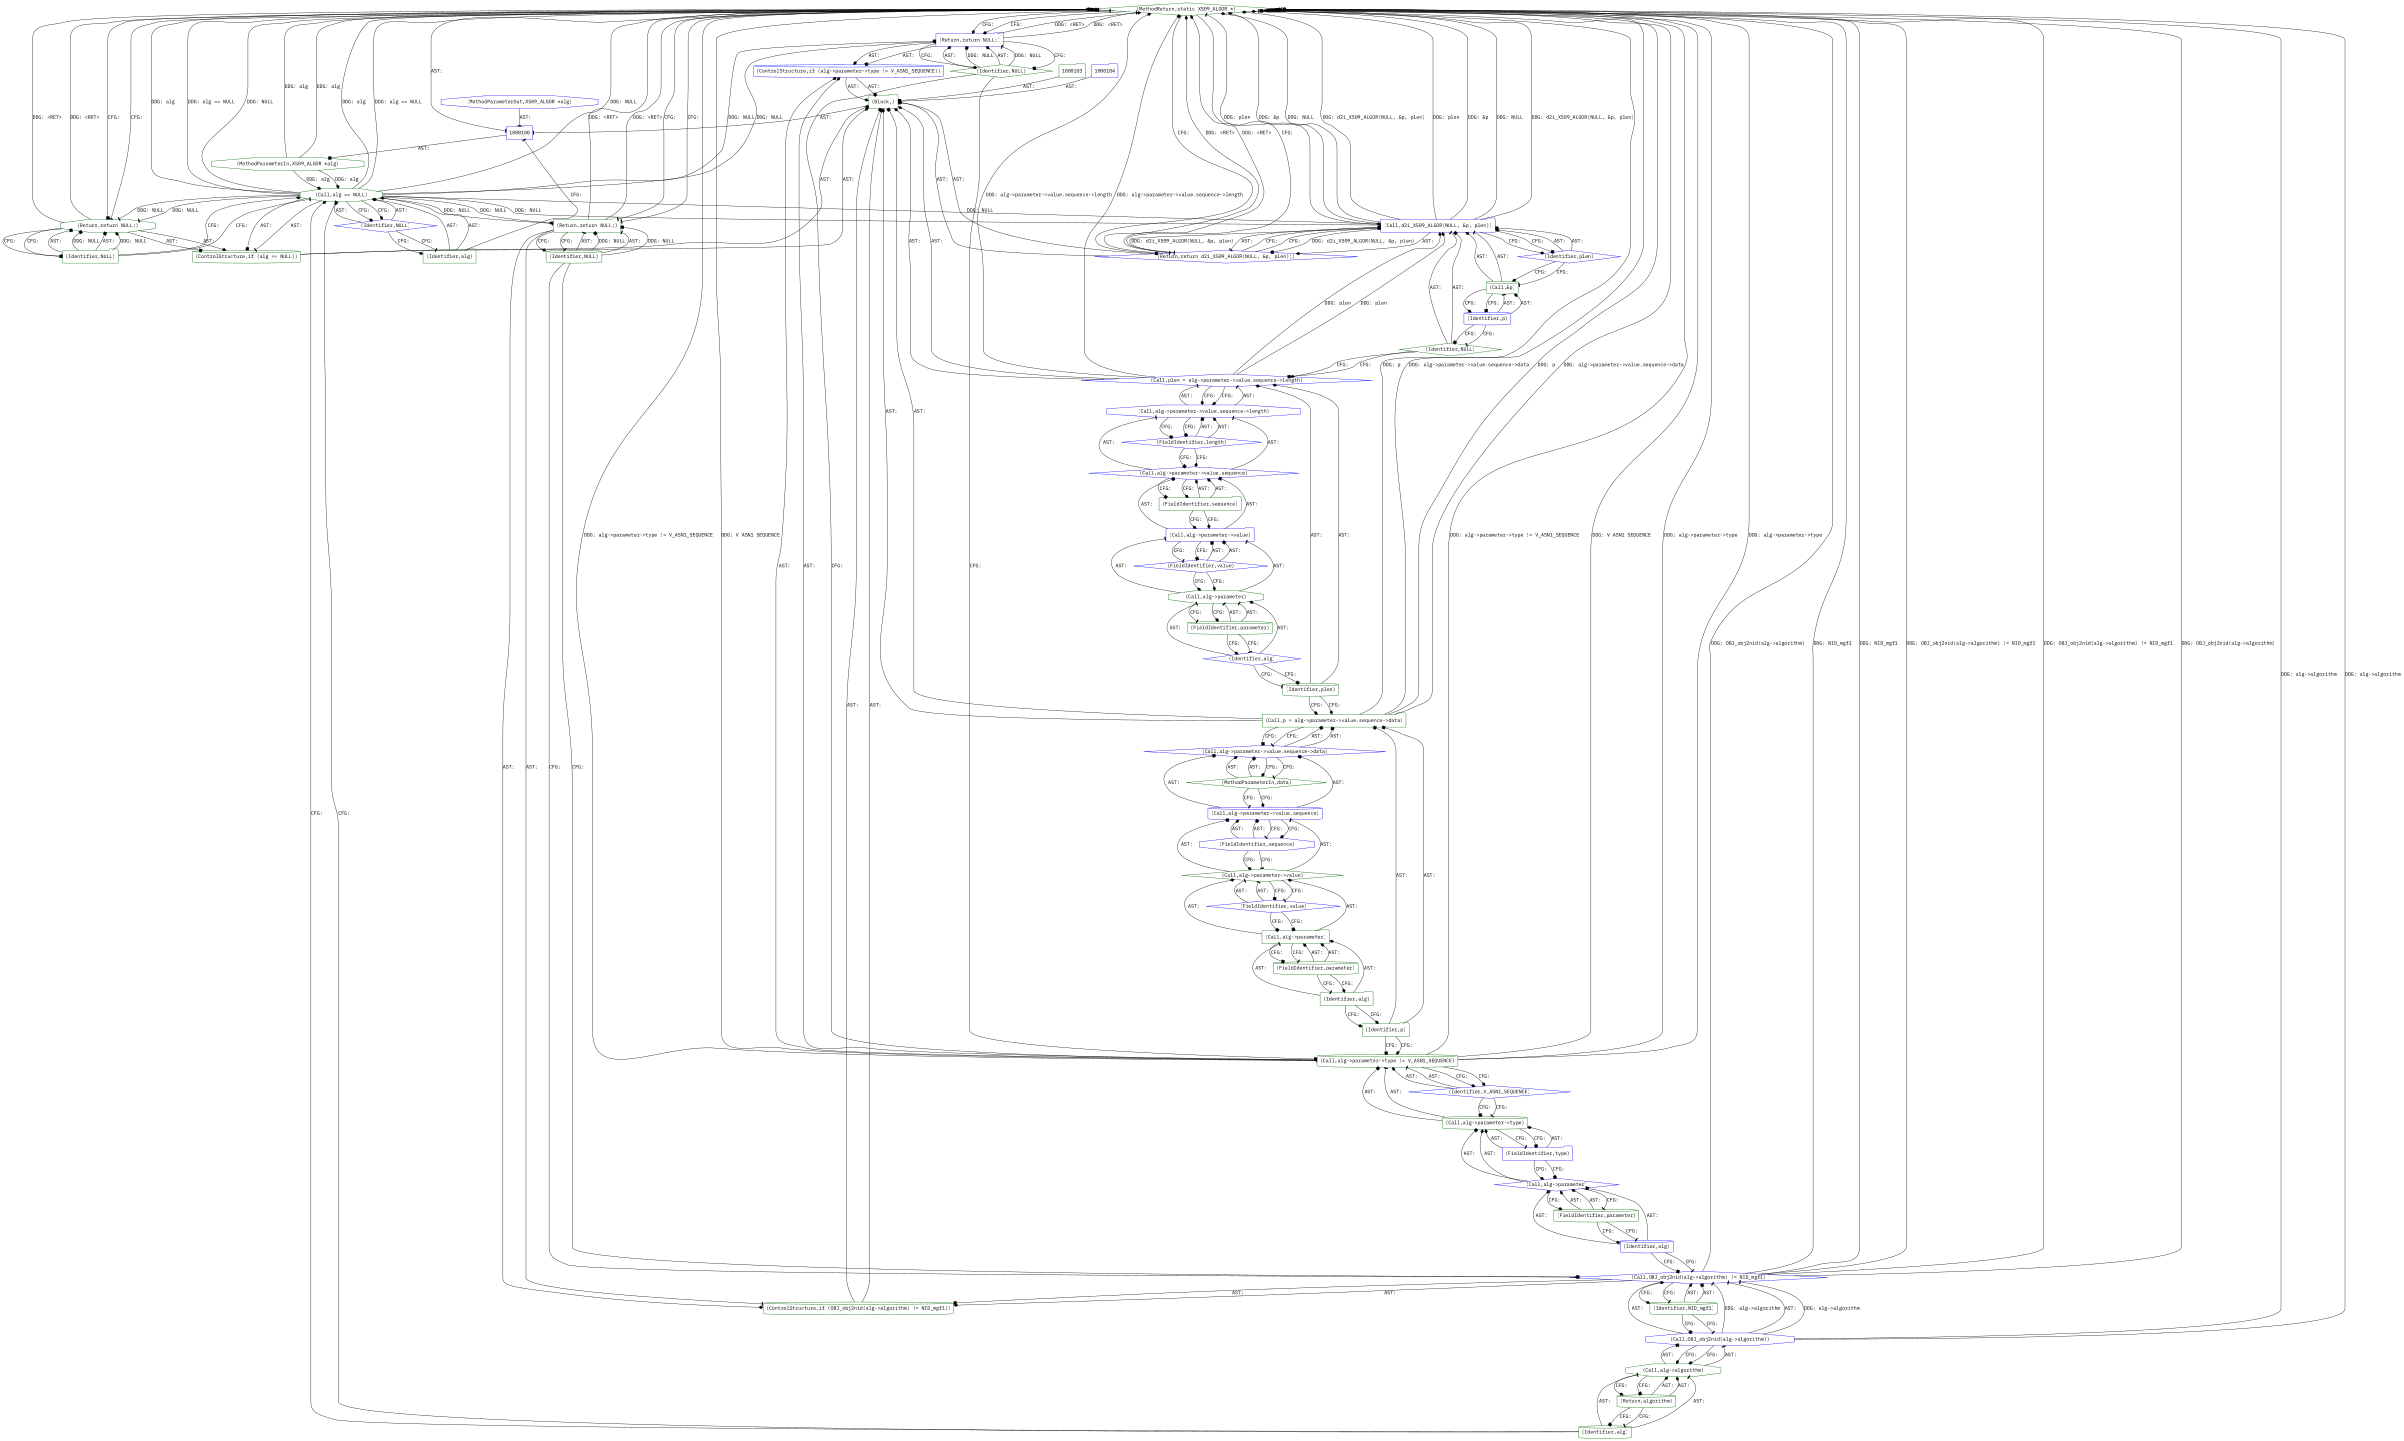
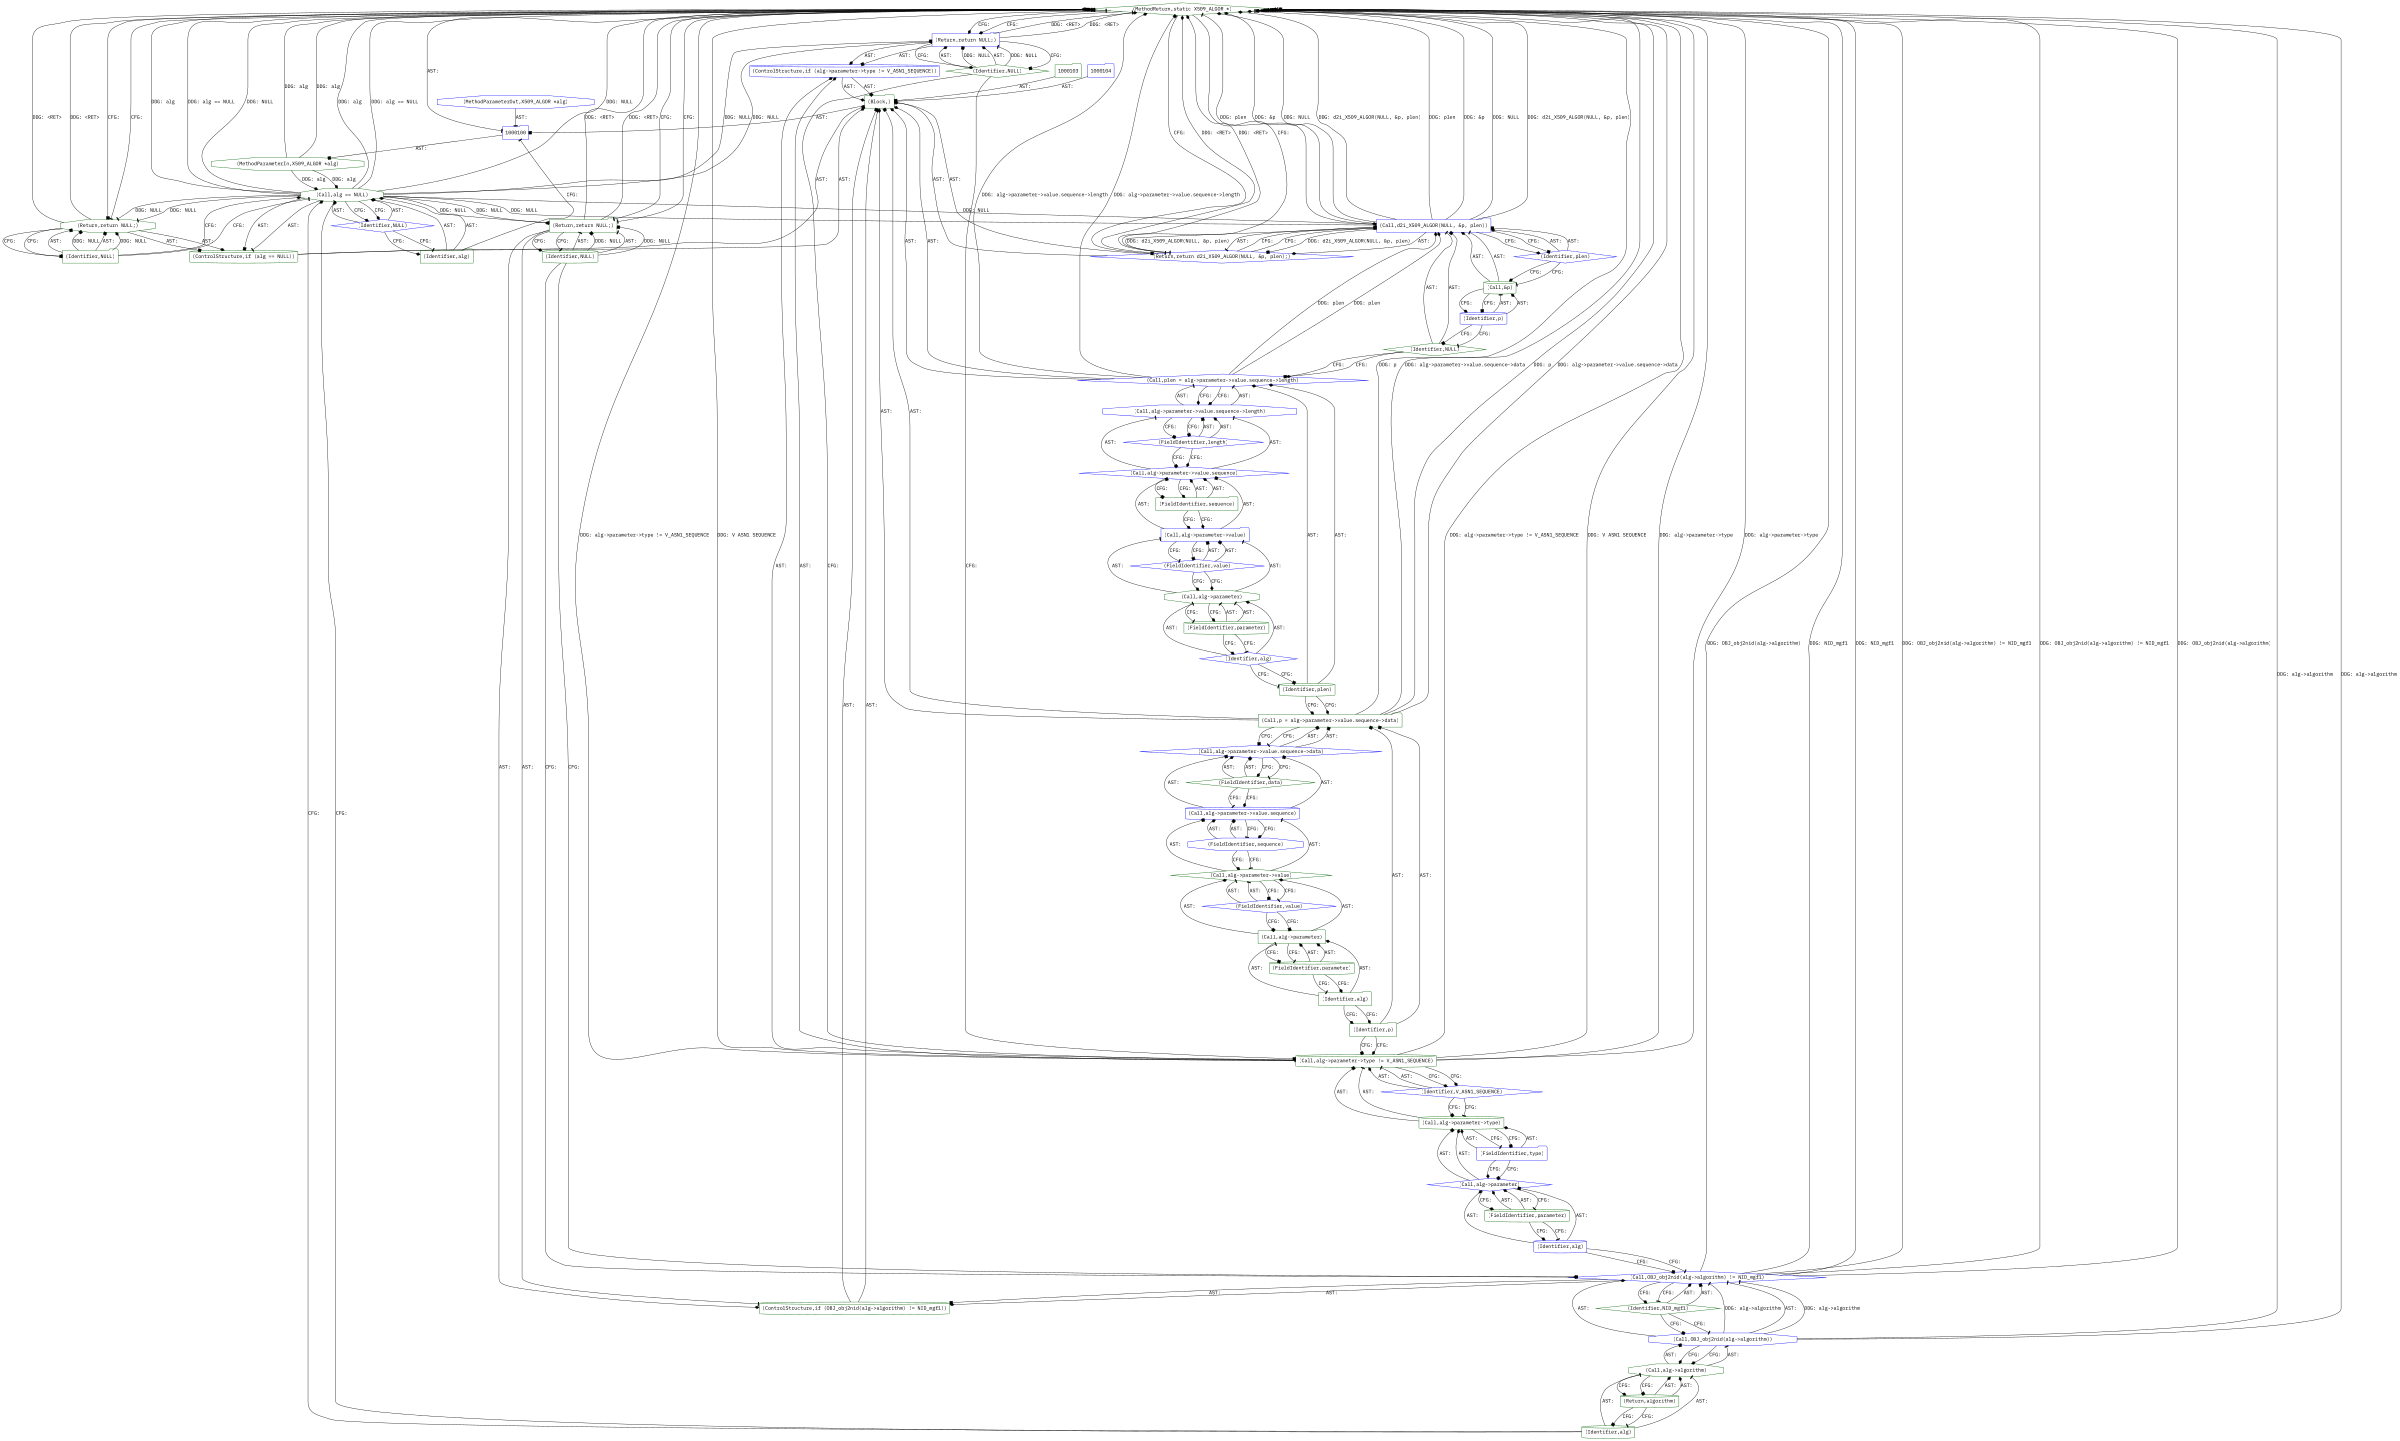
(711, 127) -> (708, 127)
(1257, 783) -> (1251, 783)
(1684, 1308) -> (1658, 1308)
